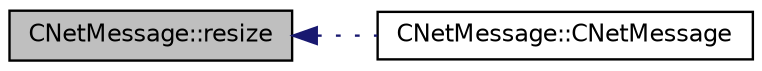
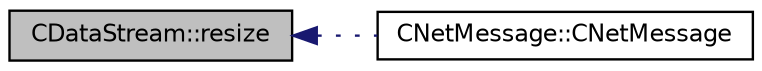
(151, 36) -> (151, 36)
